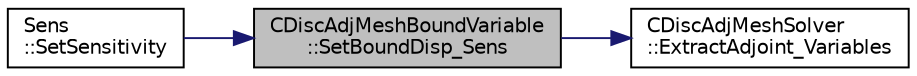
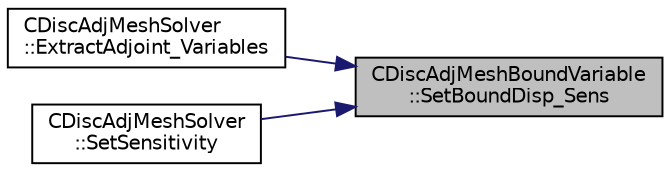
(96, 38) -> (147, 134)
(586, 38) -> (311, 60)
